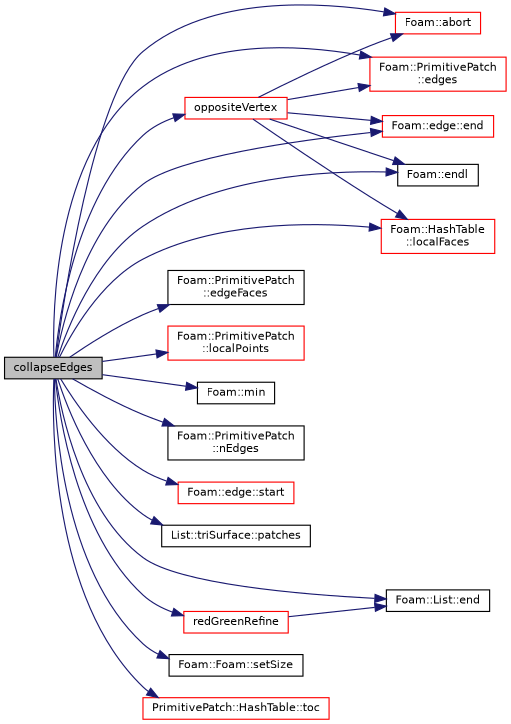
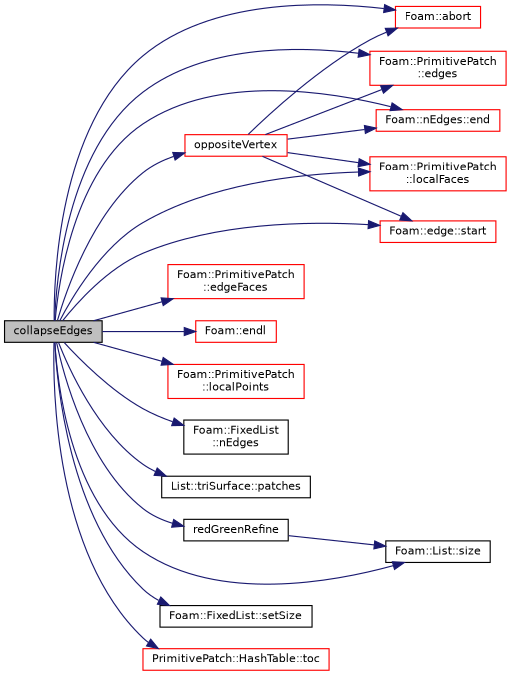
(438, 126) -> (438, 120)
(341, 143) -> (332, 186)
(438, 175) -> (236, 332)
(438, 236) -> (438, 174)
(236, 287) -> (236, 282)
(236, 393) -> none
(236, 443) -> (236, 437)
(438, 601) -> (438, 552)
(236, 622) -> (236, 530)
(236, 665) -> (236, 616)
